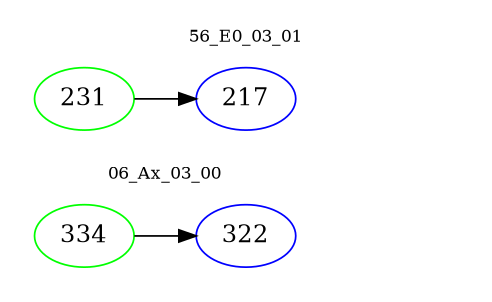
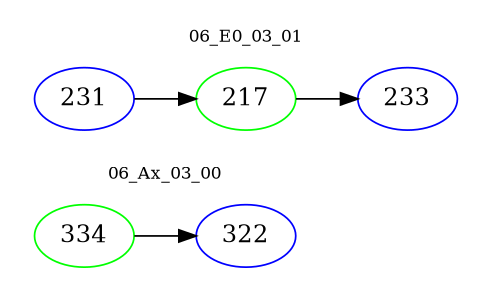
(246, 37) -> (246, 37)
(84, 99) -> (84, 99)
(246, 99) -> (246, 99)
none -> (408, 99)
